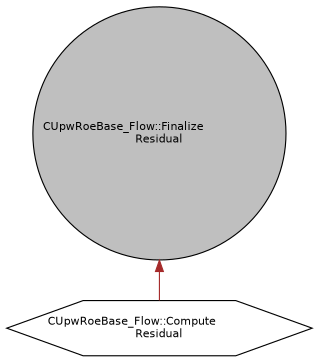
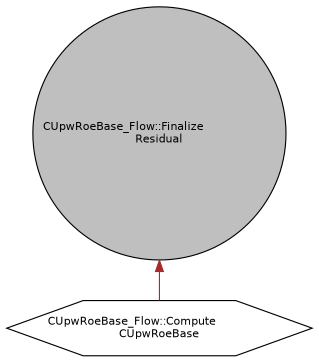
(159, 328) -> (159, 328)
